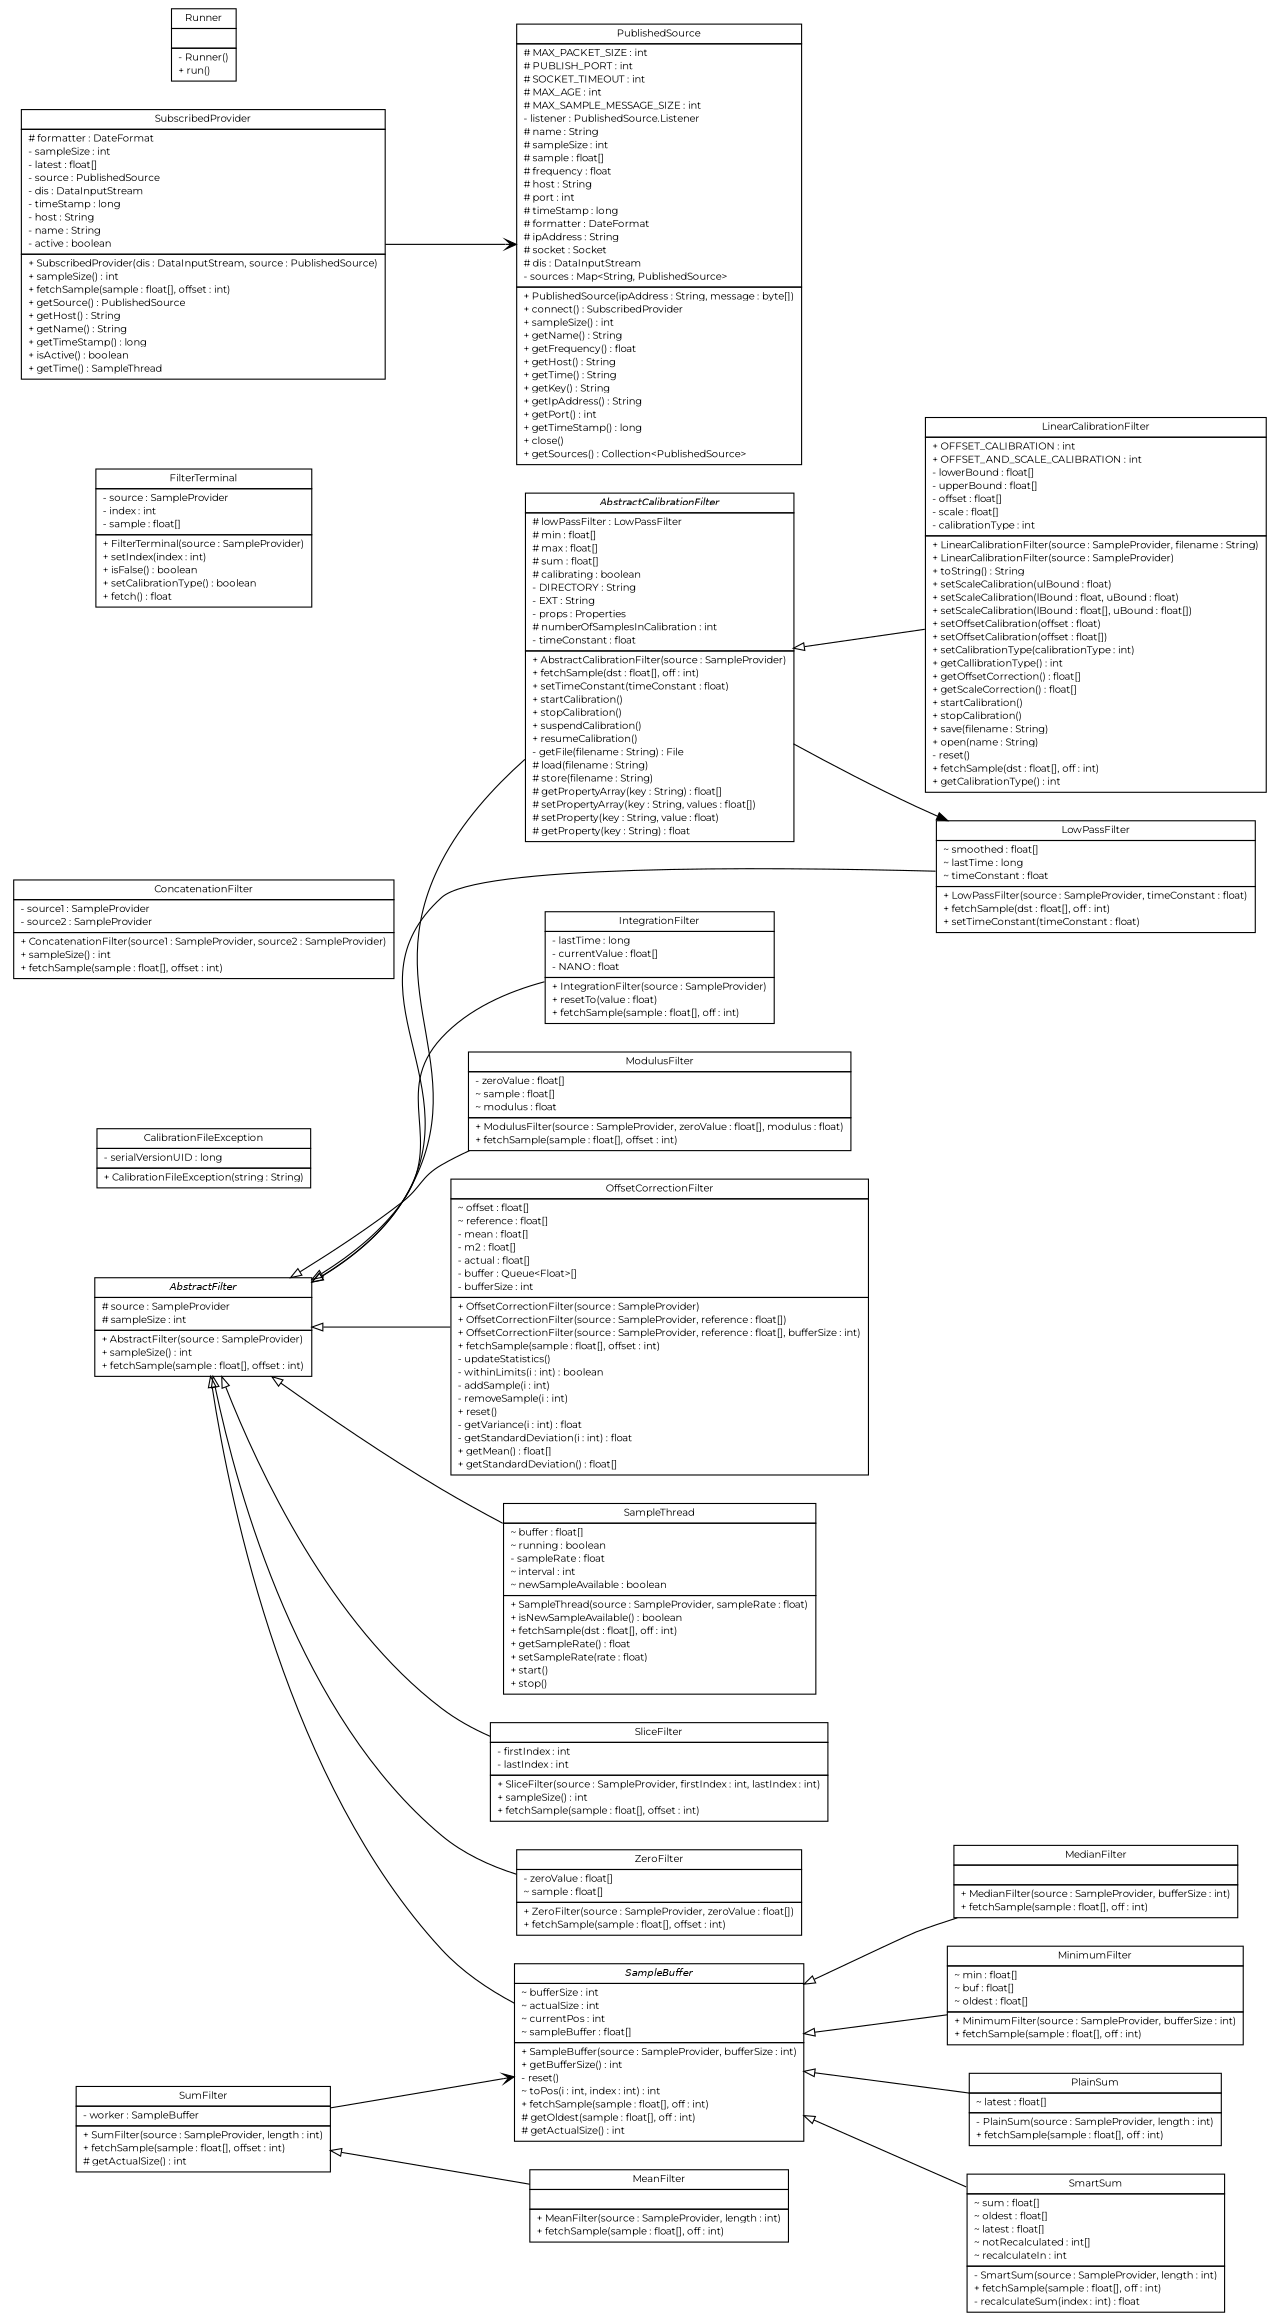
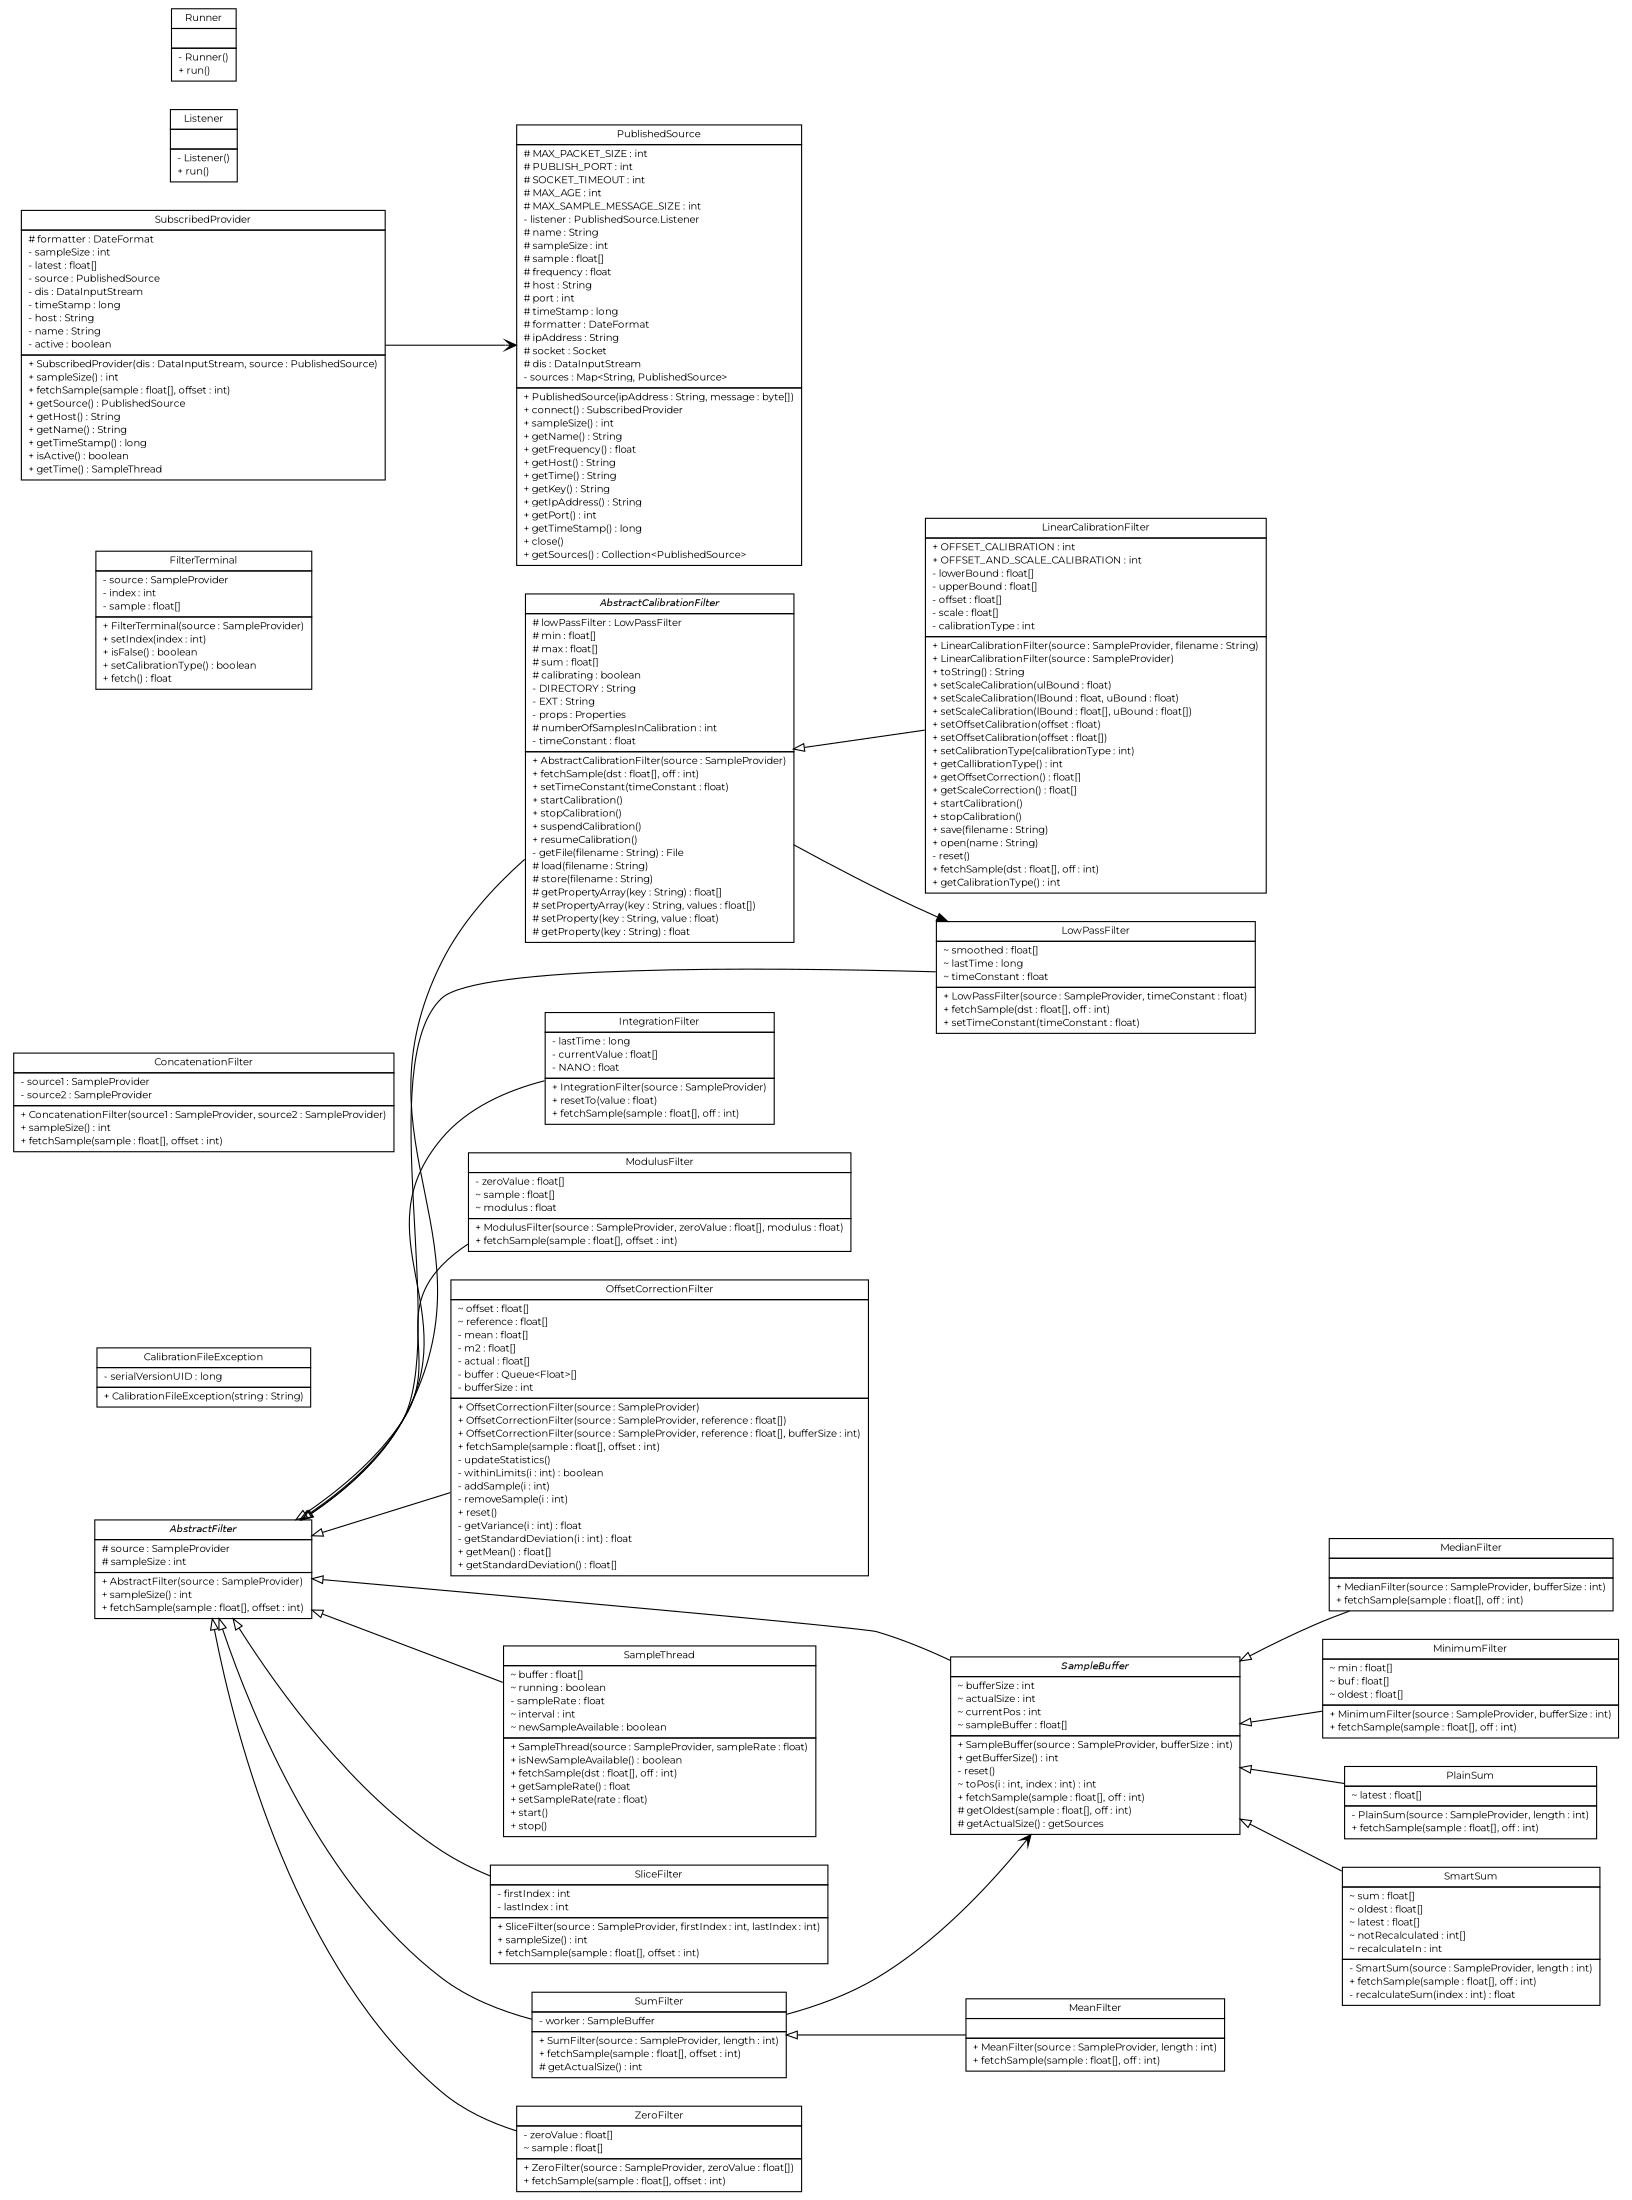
none -> (203, 146)
none -> (335, 1861)
(574, 2131) -> (1031, 1824)
